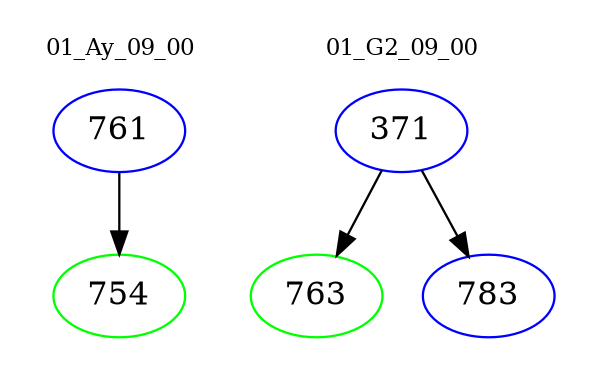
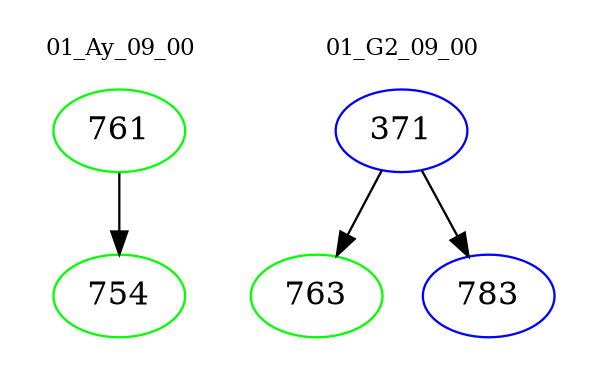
(119, 131) -> (119, 131)
